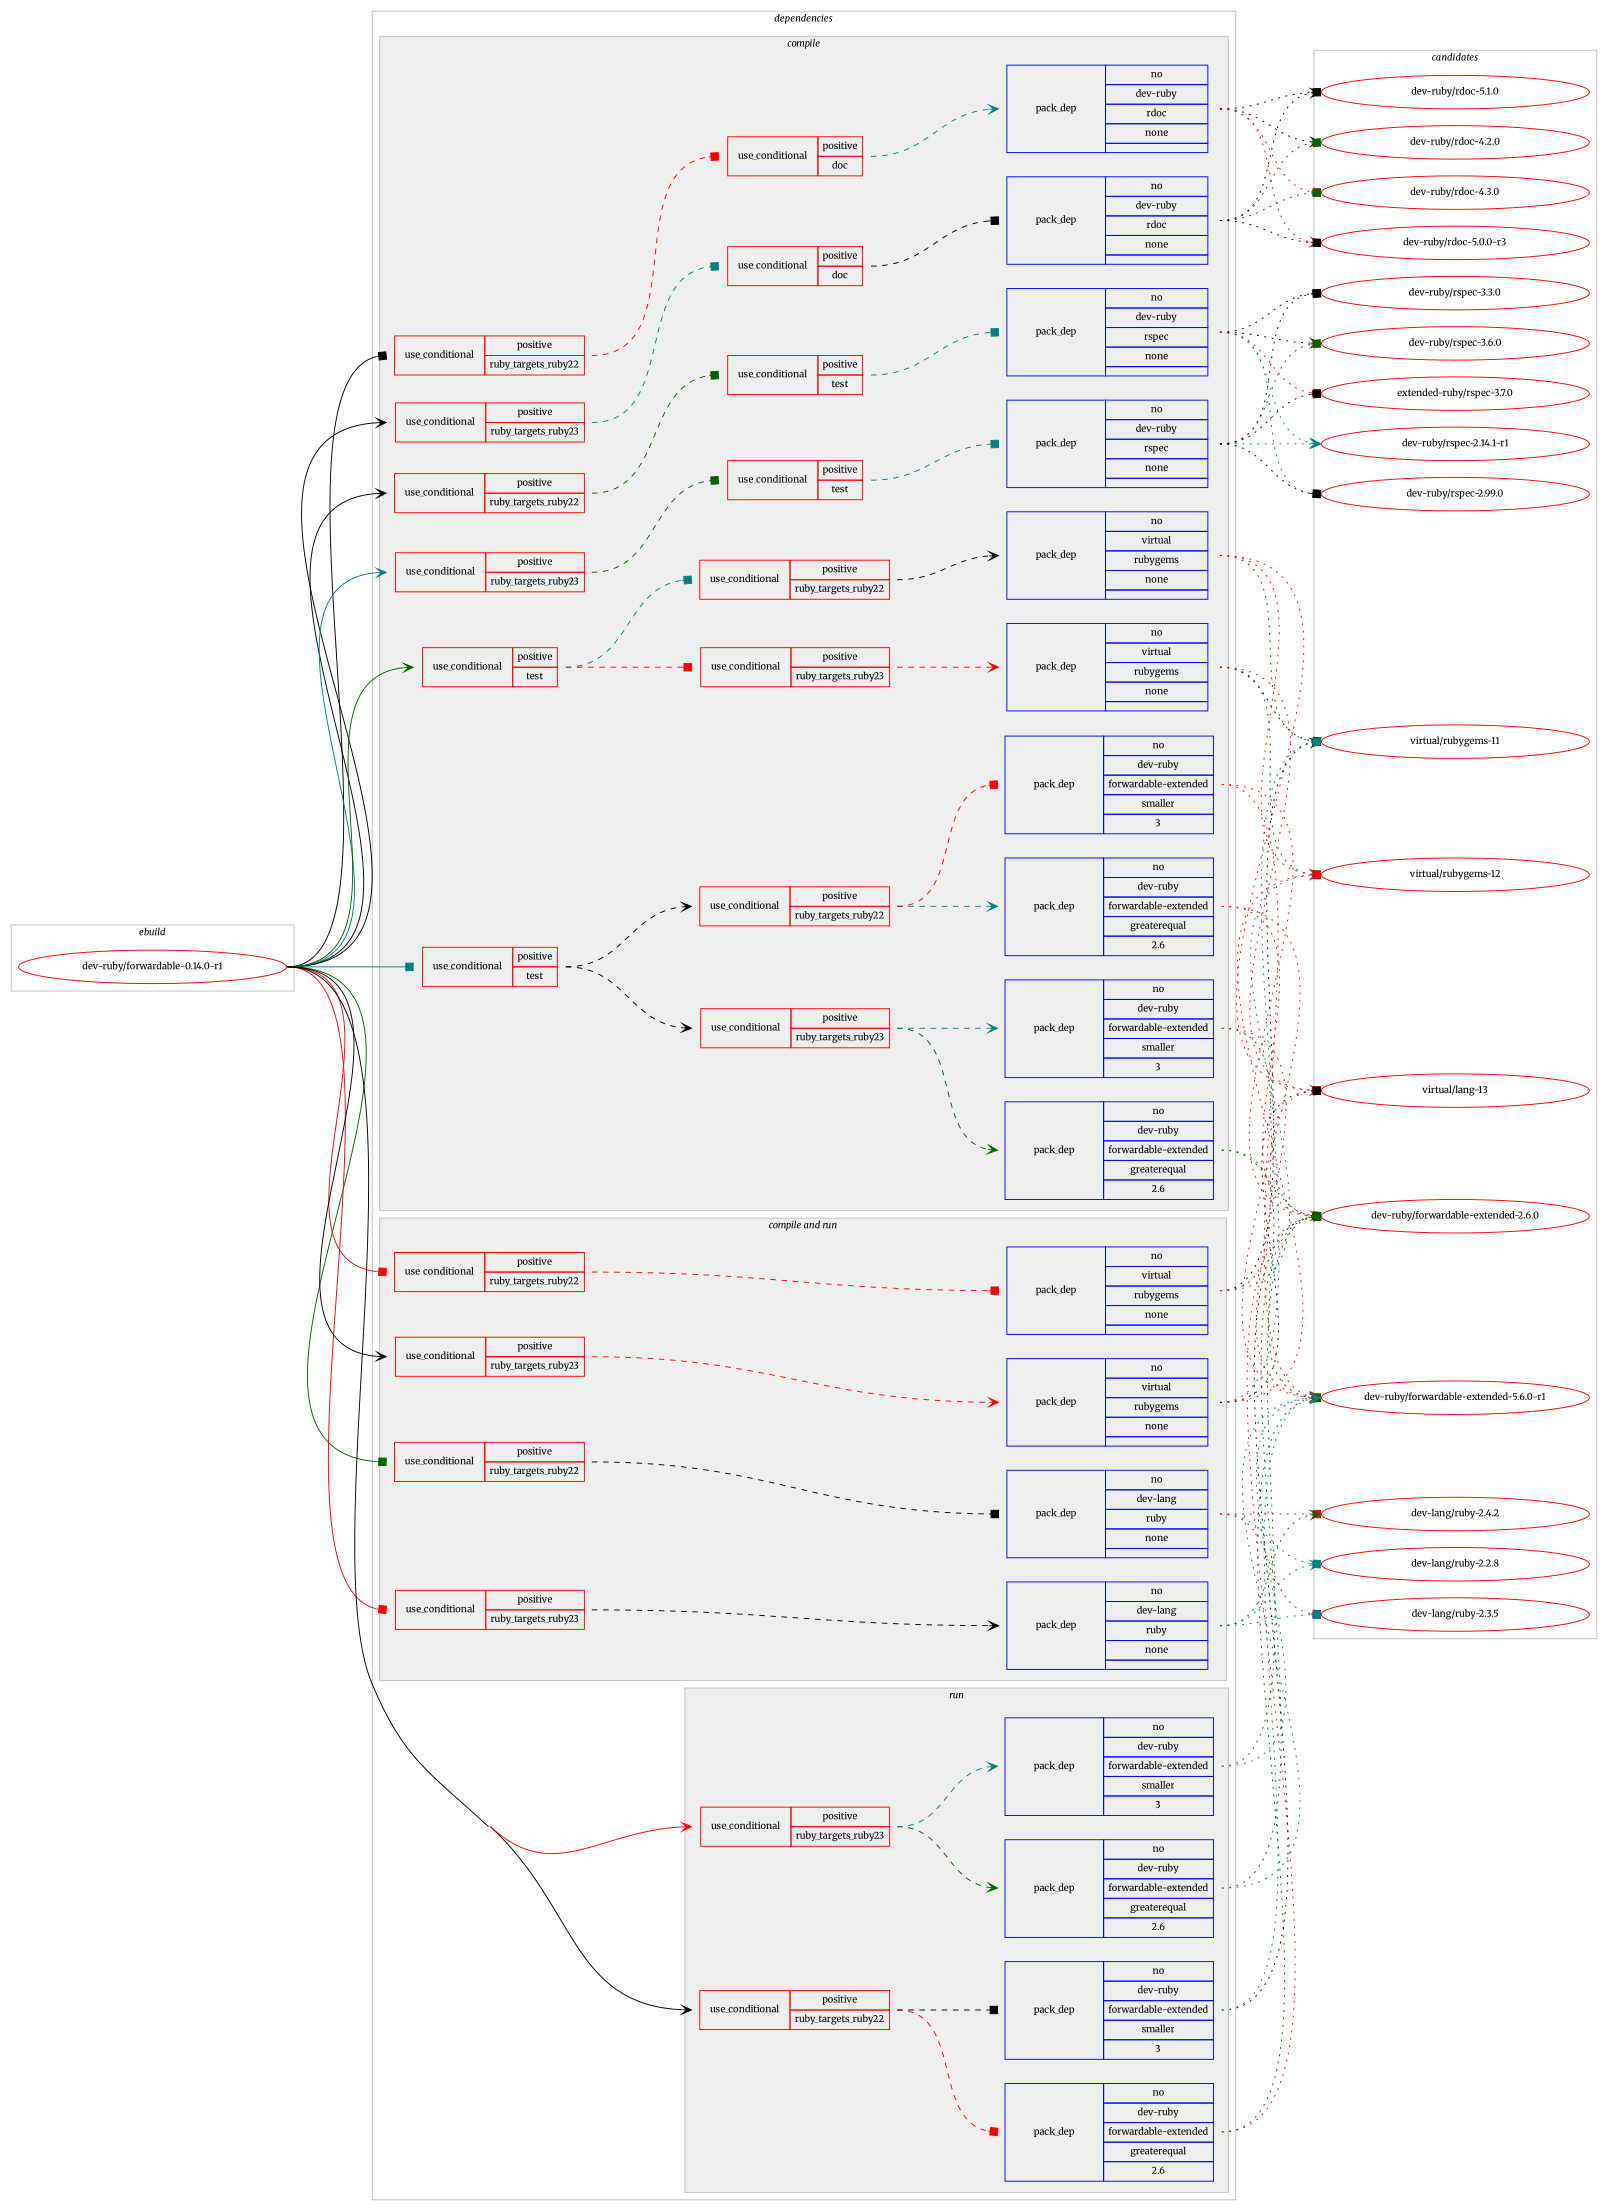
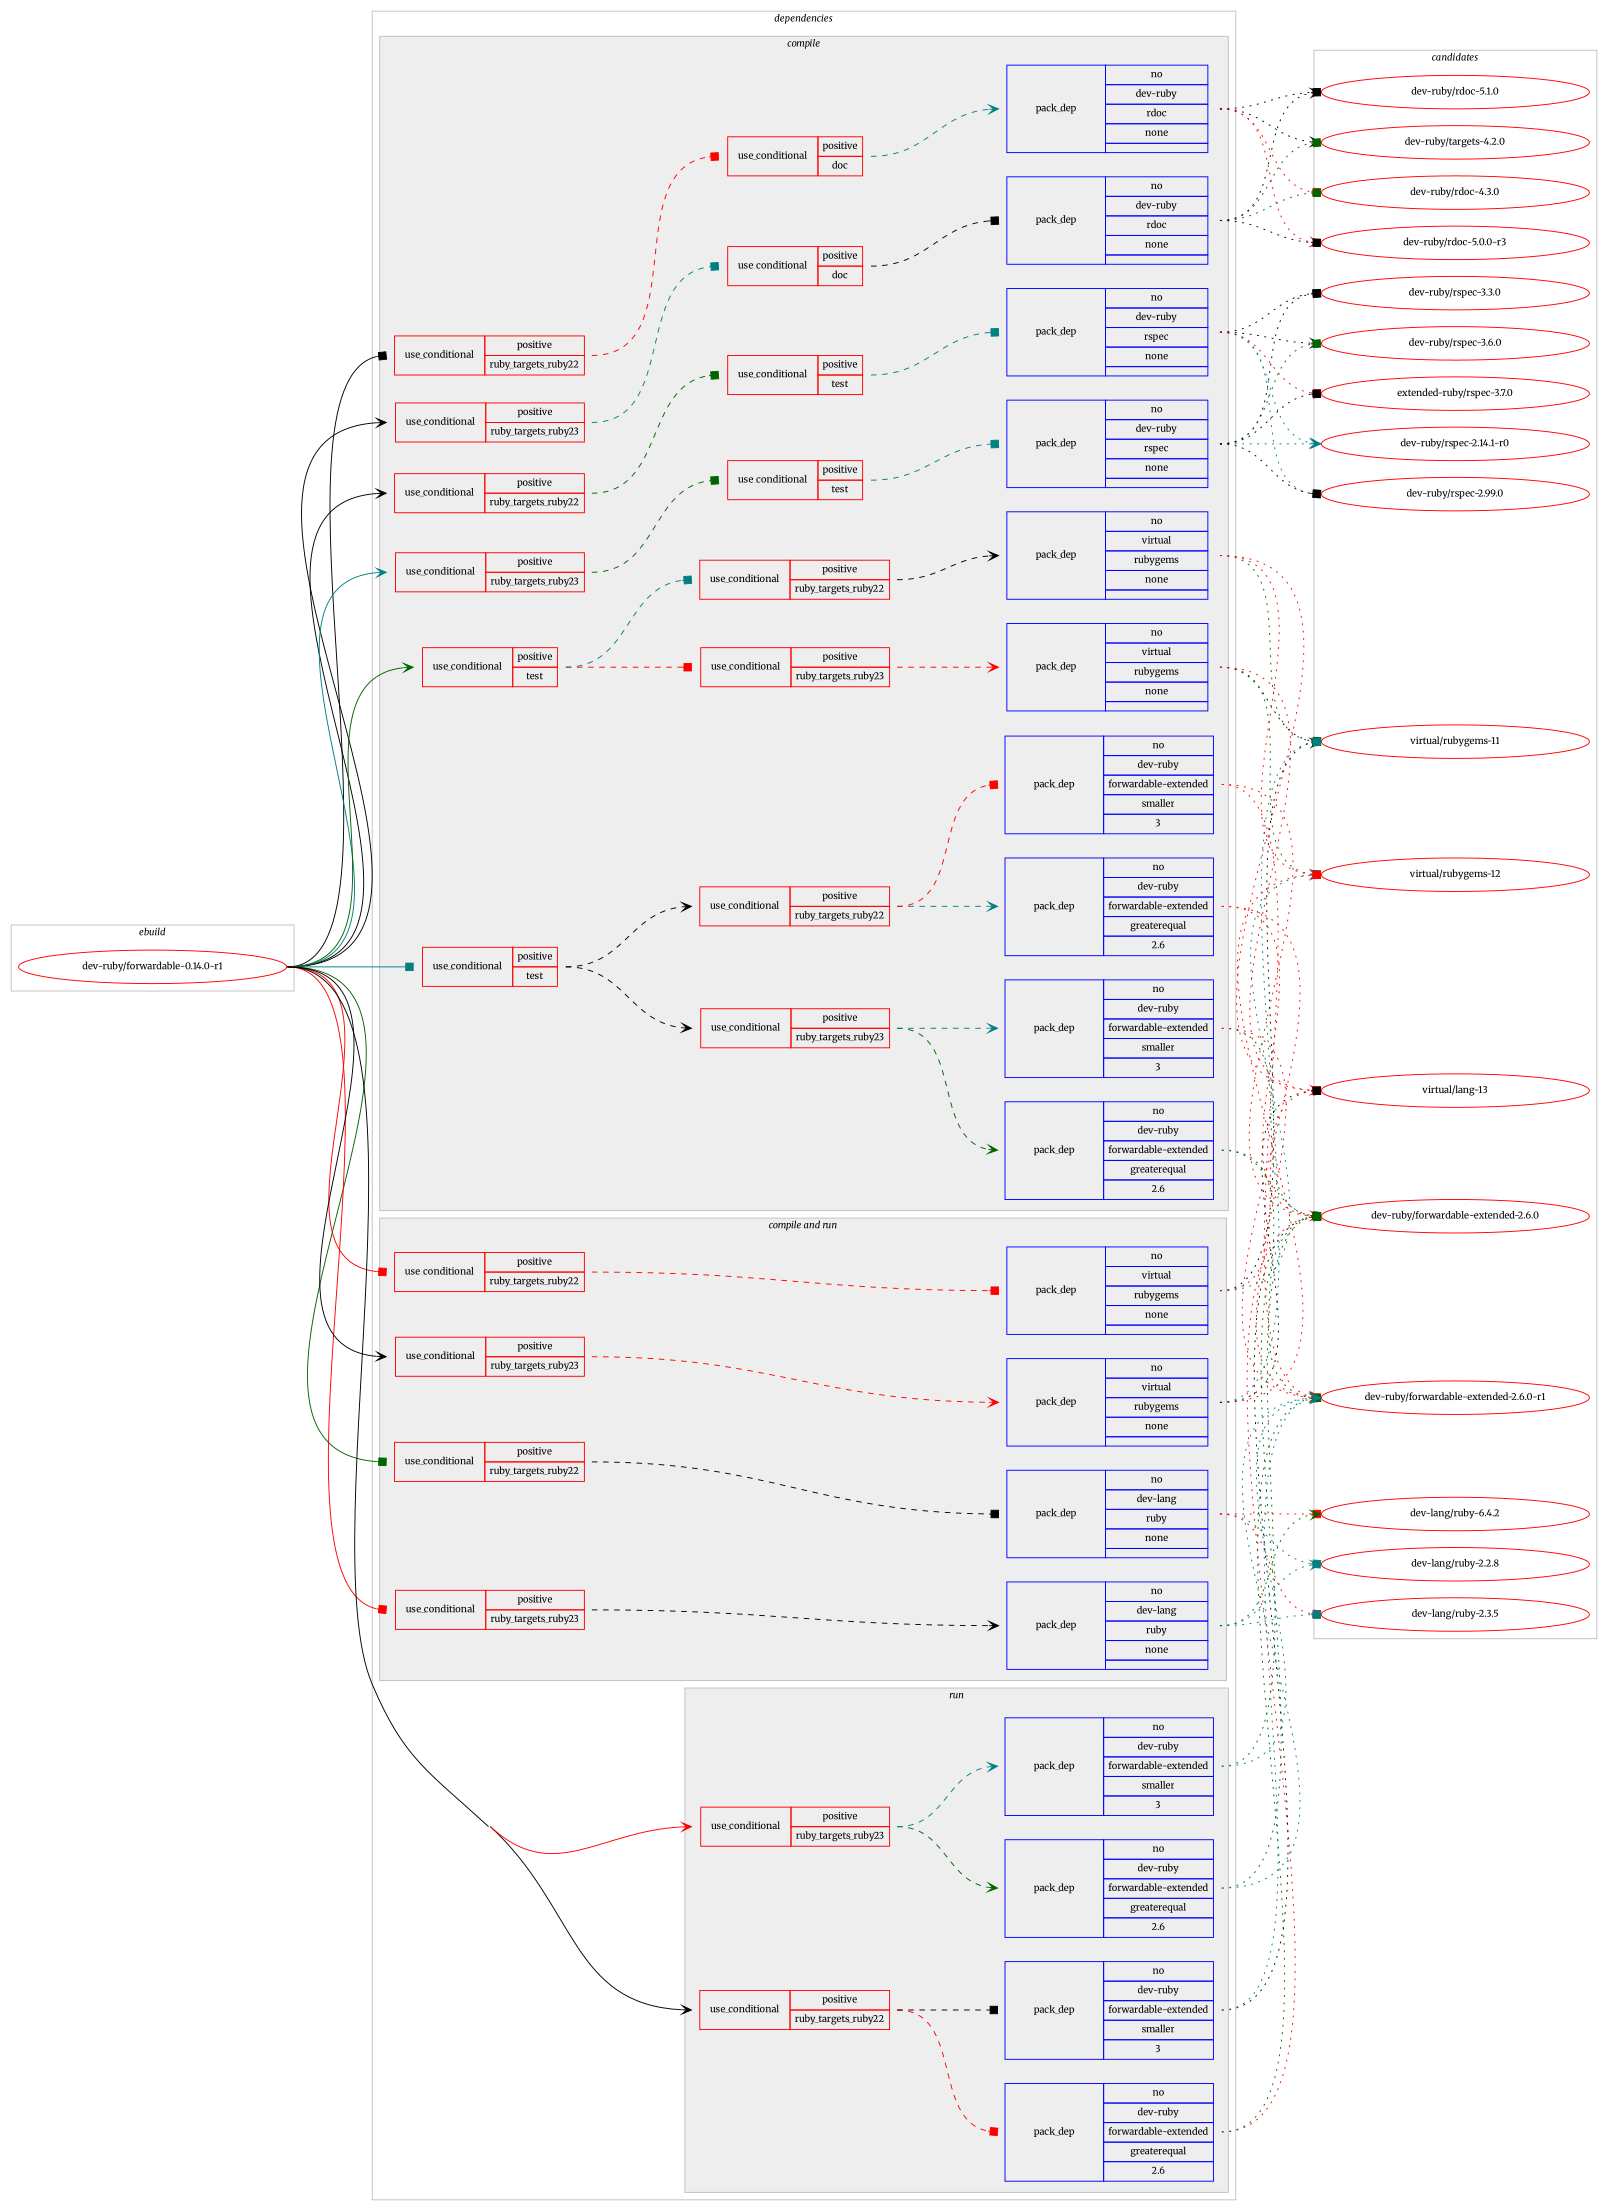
(1455, 142) -> (1455, 142)
(1455, 444) -> (1455, 444)
(1455, 1398) -> (1455, 1398)
(1455, 1514) -> (1455, 1514)
